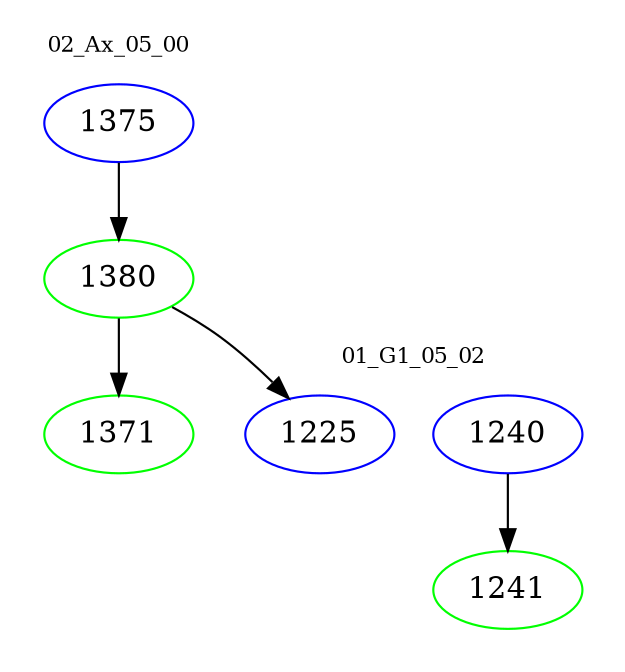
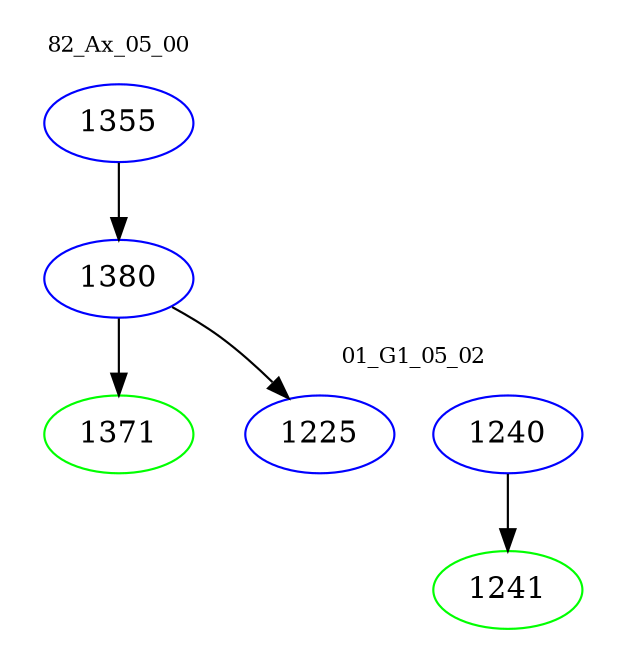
(119, 46) -> (119, 46)
(119, 123) -> (119, 123)
(119, 279) -> (119, 279)
